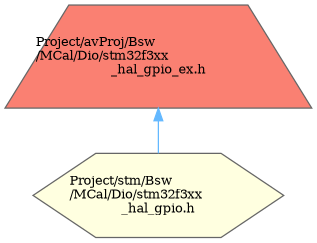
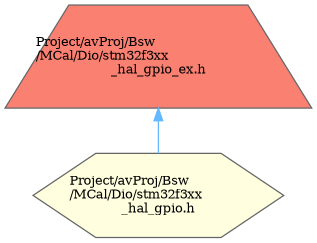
(158, 195) -> (158, 195)
